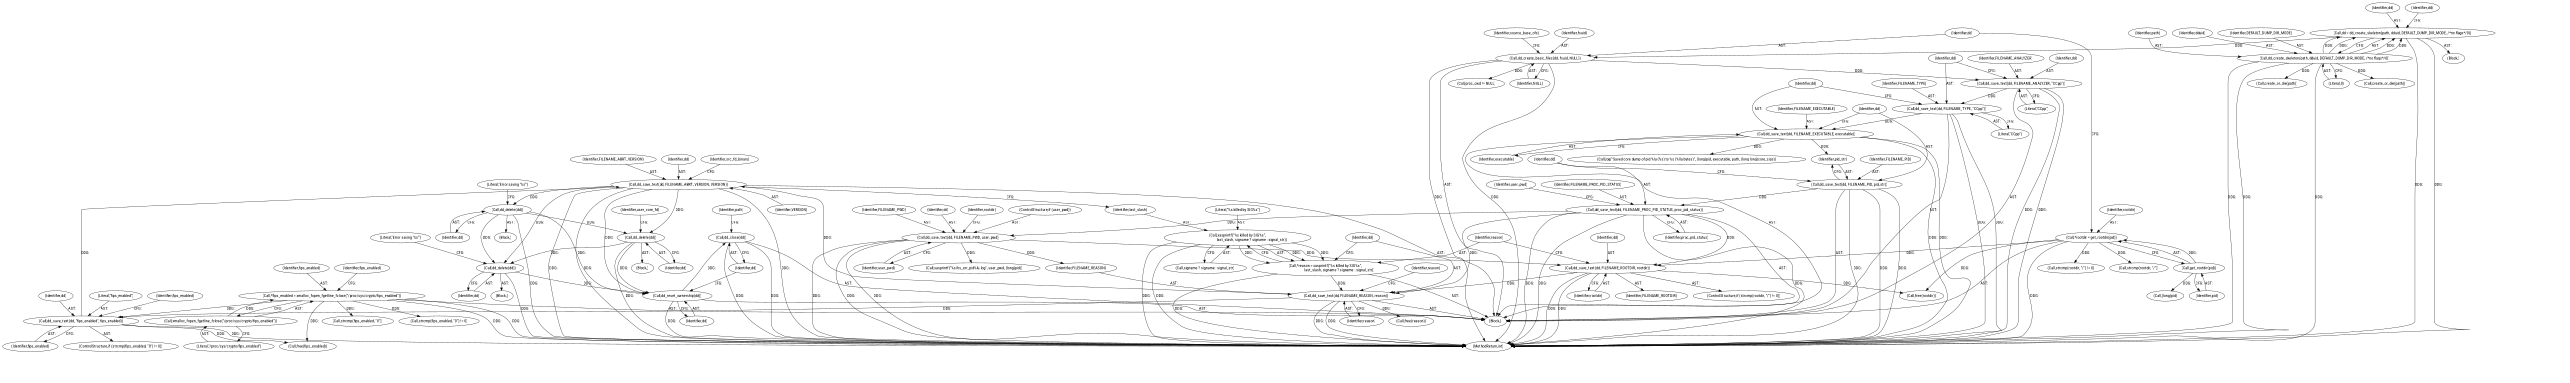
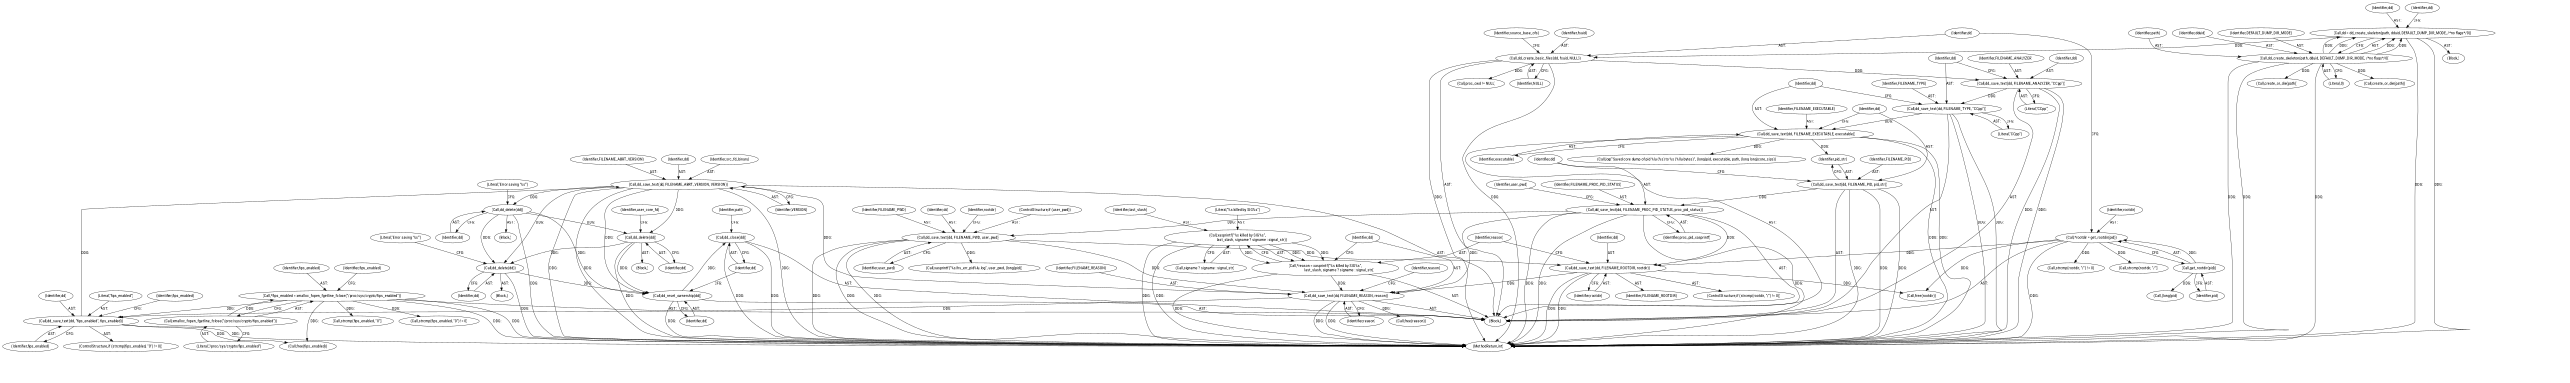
(712, 172) -> (712, 172)
(923, 195) -> (778, 193)
(1687, 238) -> (1687, 238)
(1019, 253) -> (1152, 276)
